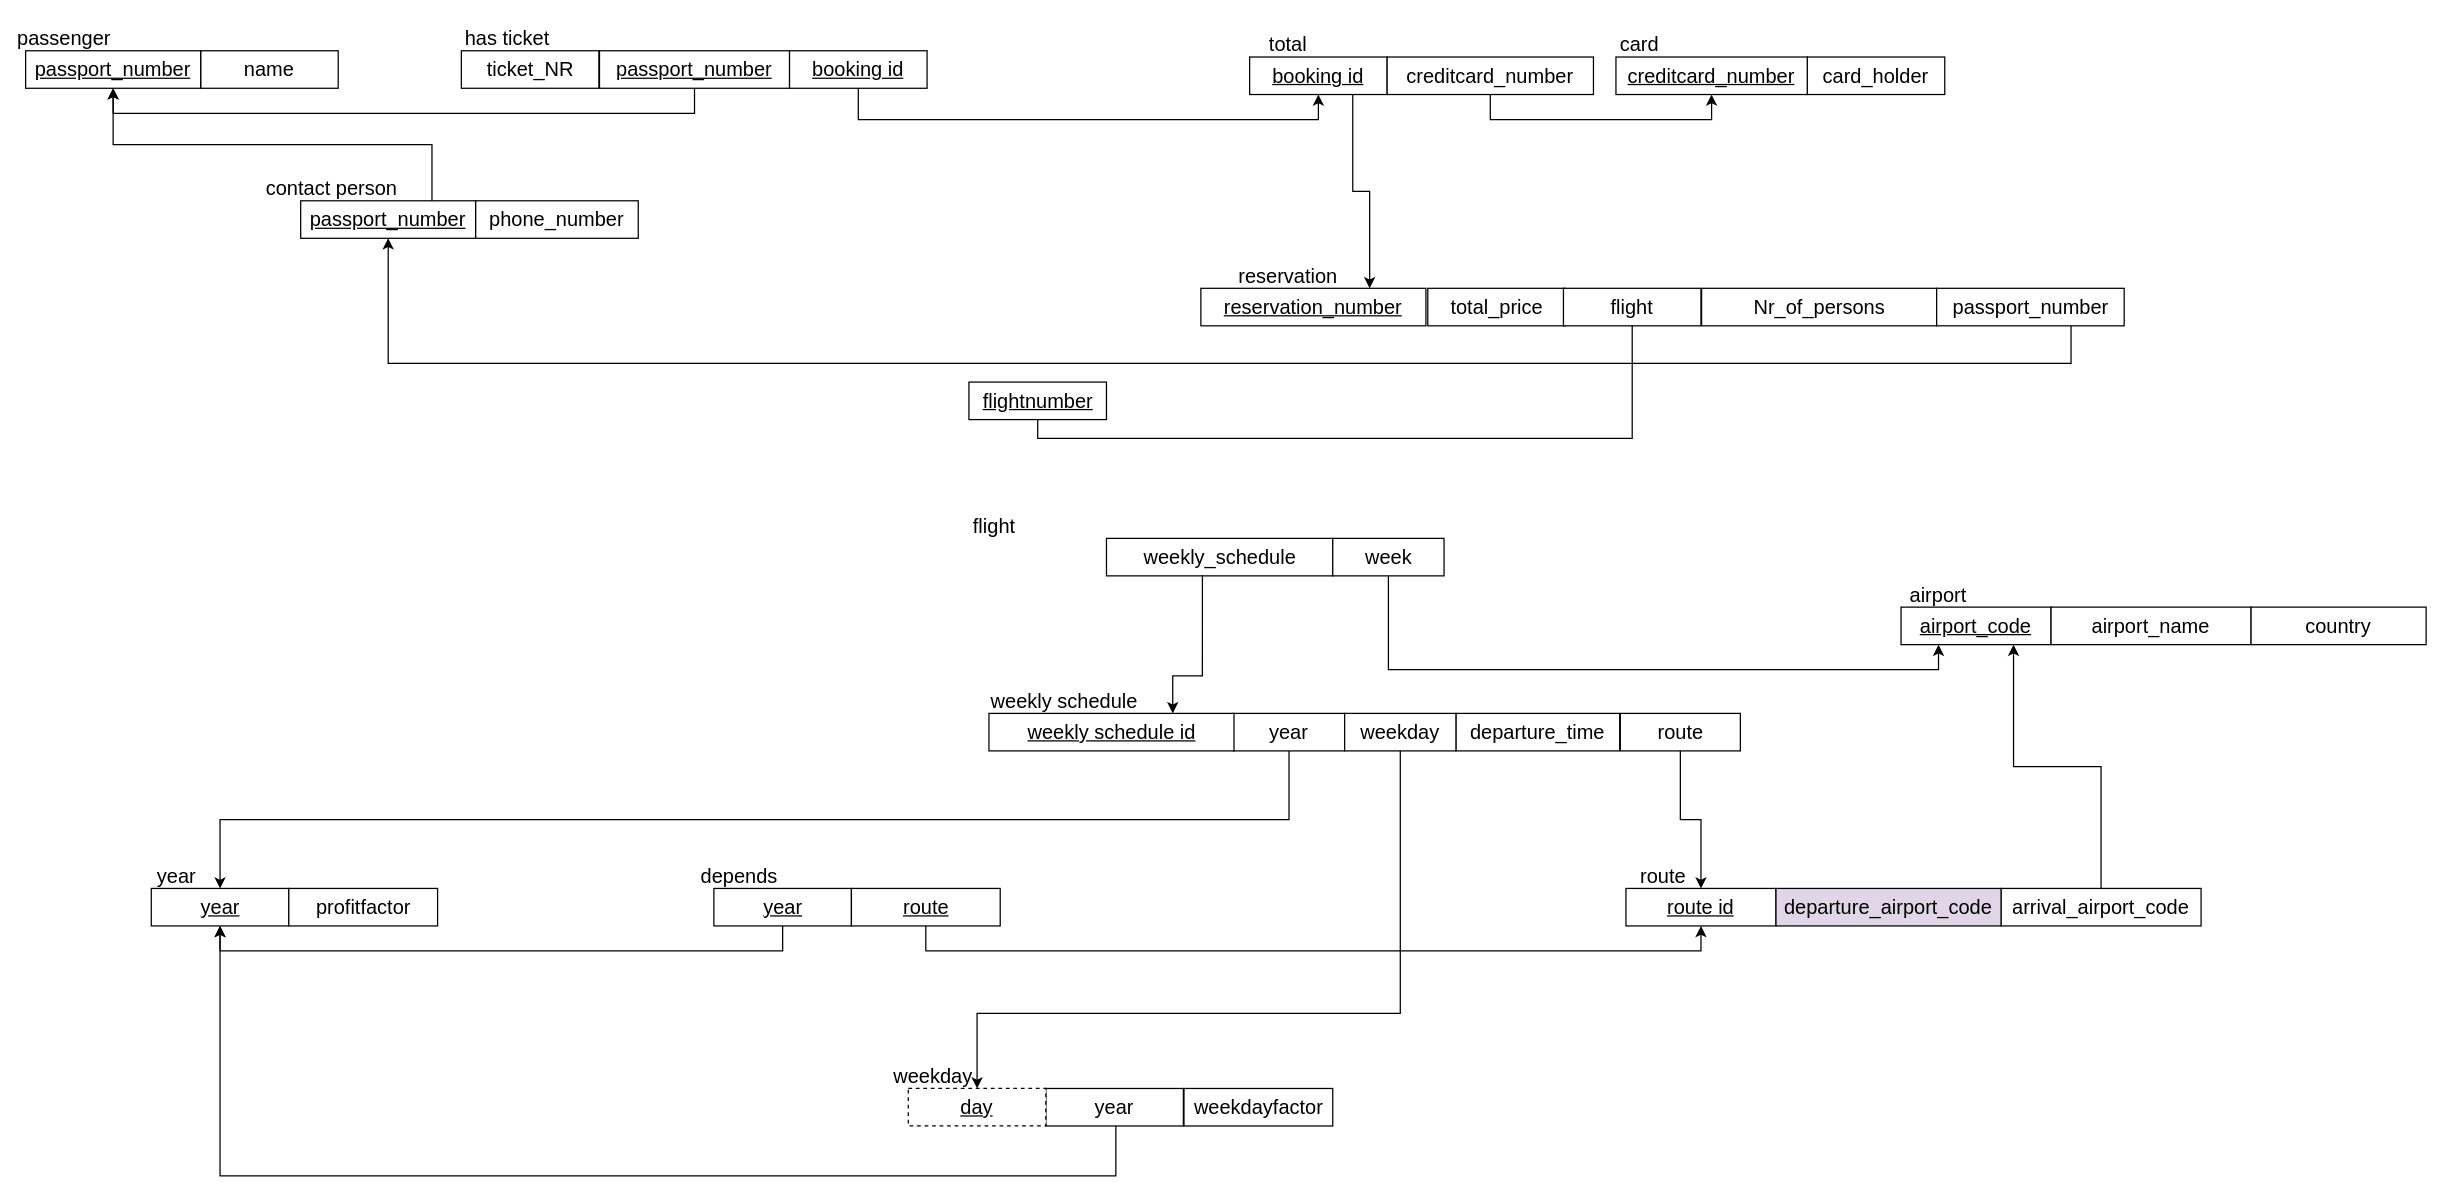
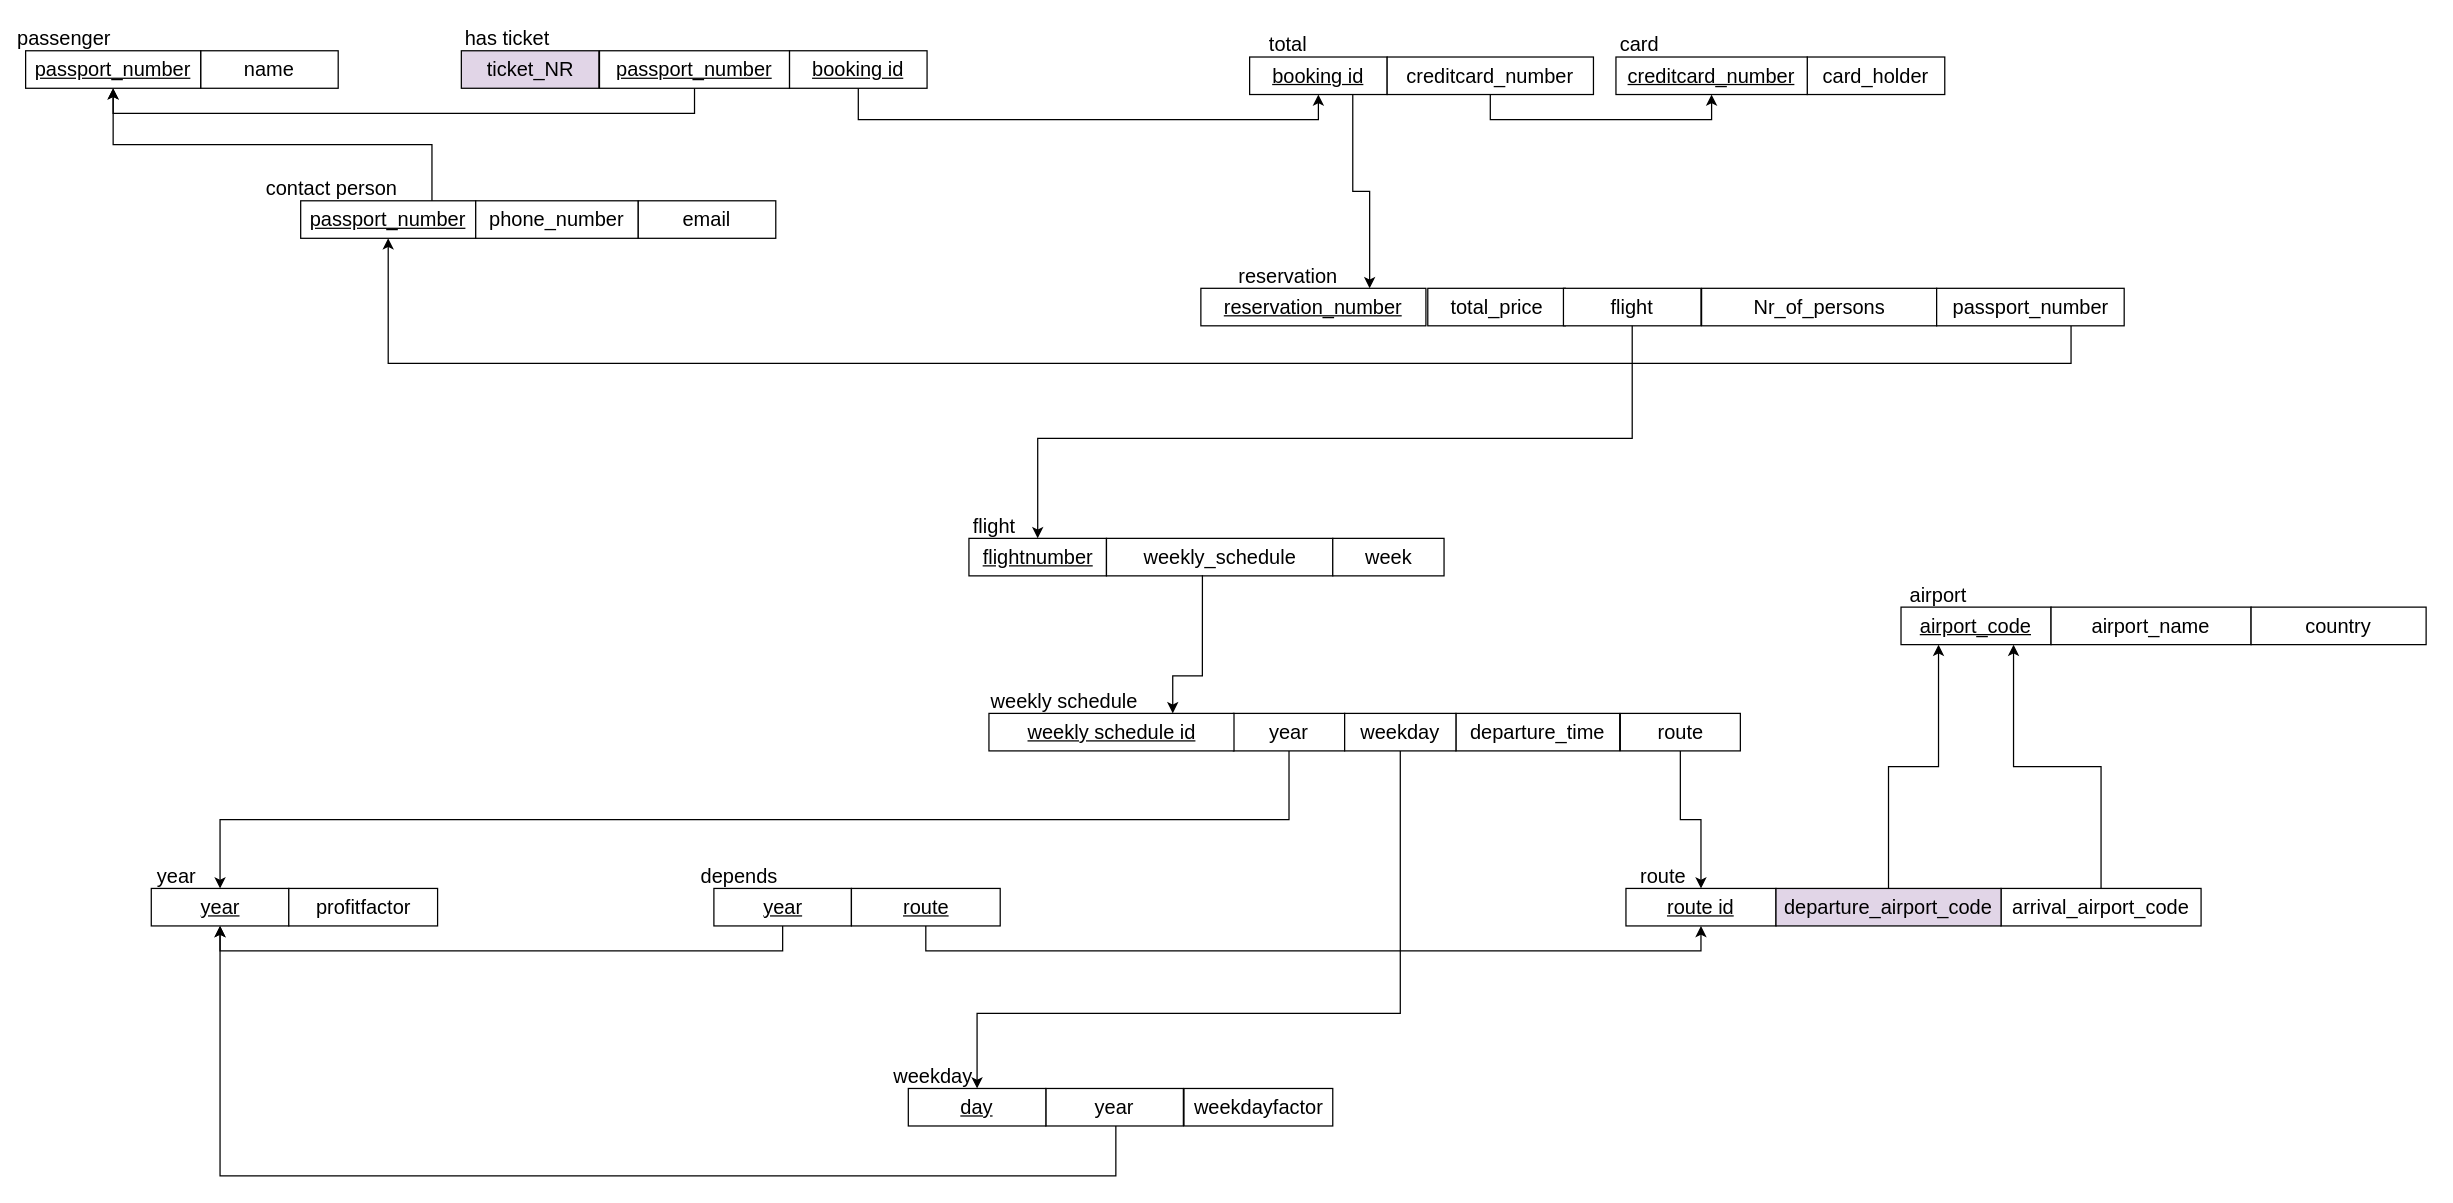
(530, 69) -> (530, 69)
none -> (707, 219)
(1038, 401) -> (1038, 557)
(1618, 669) -> (1902, 766)
(977, 1107) -> (977, 1107)
